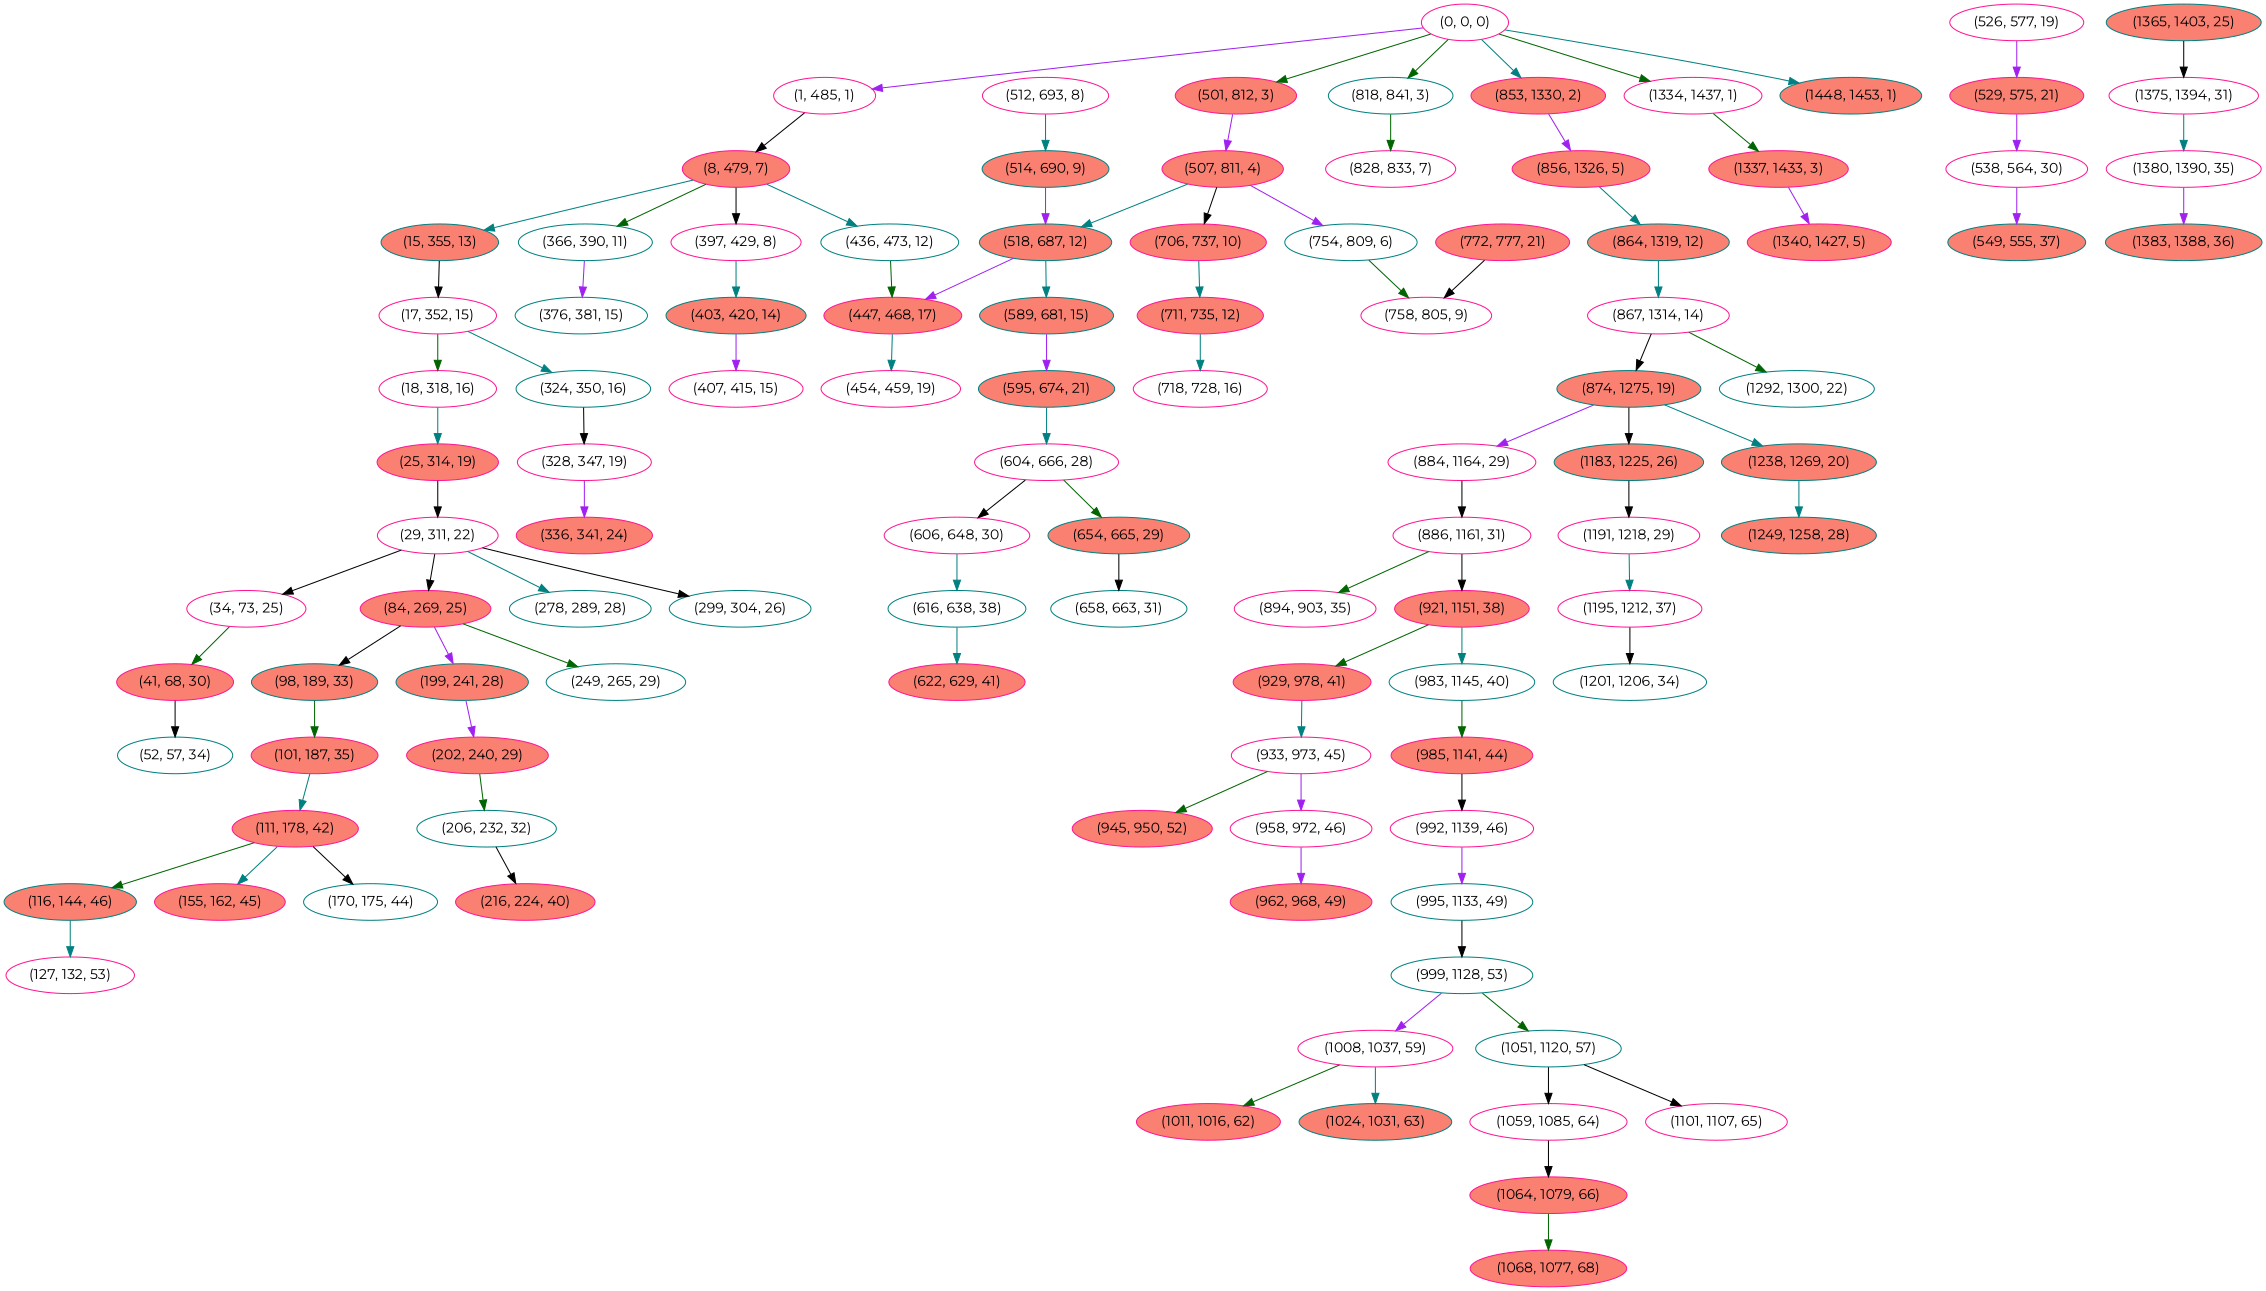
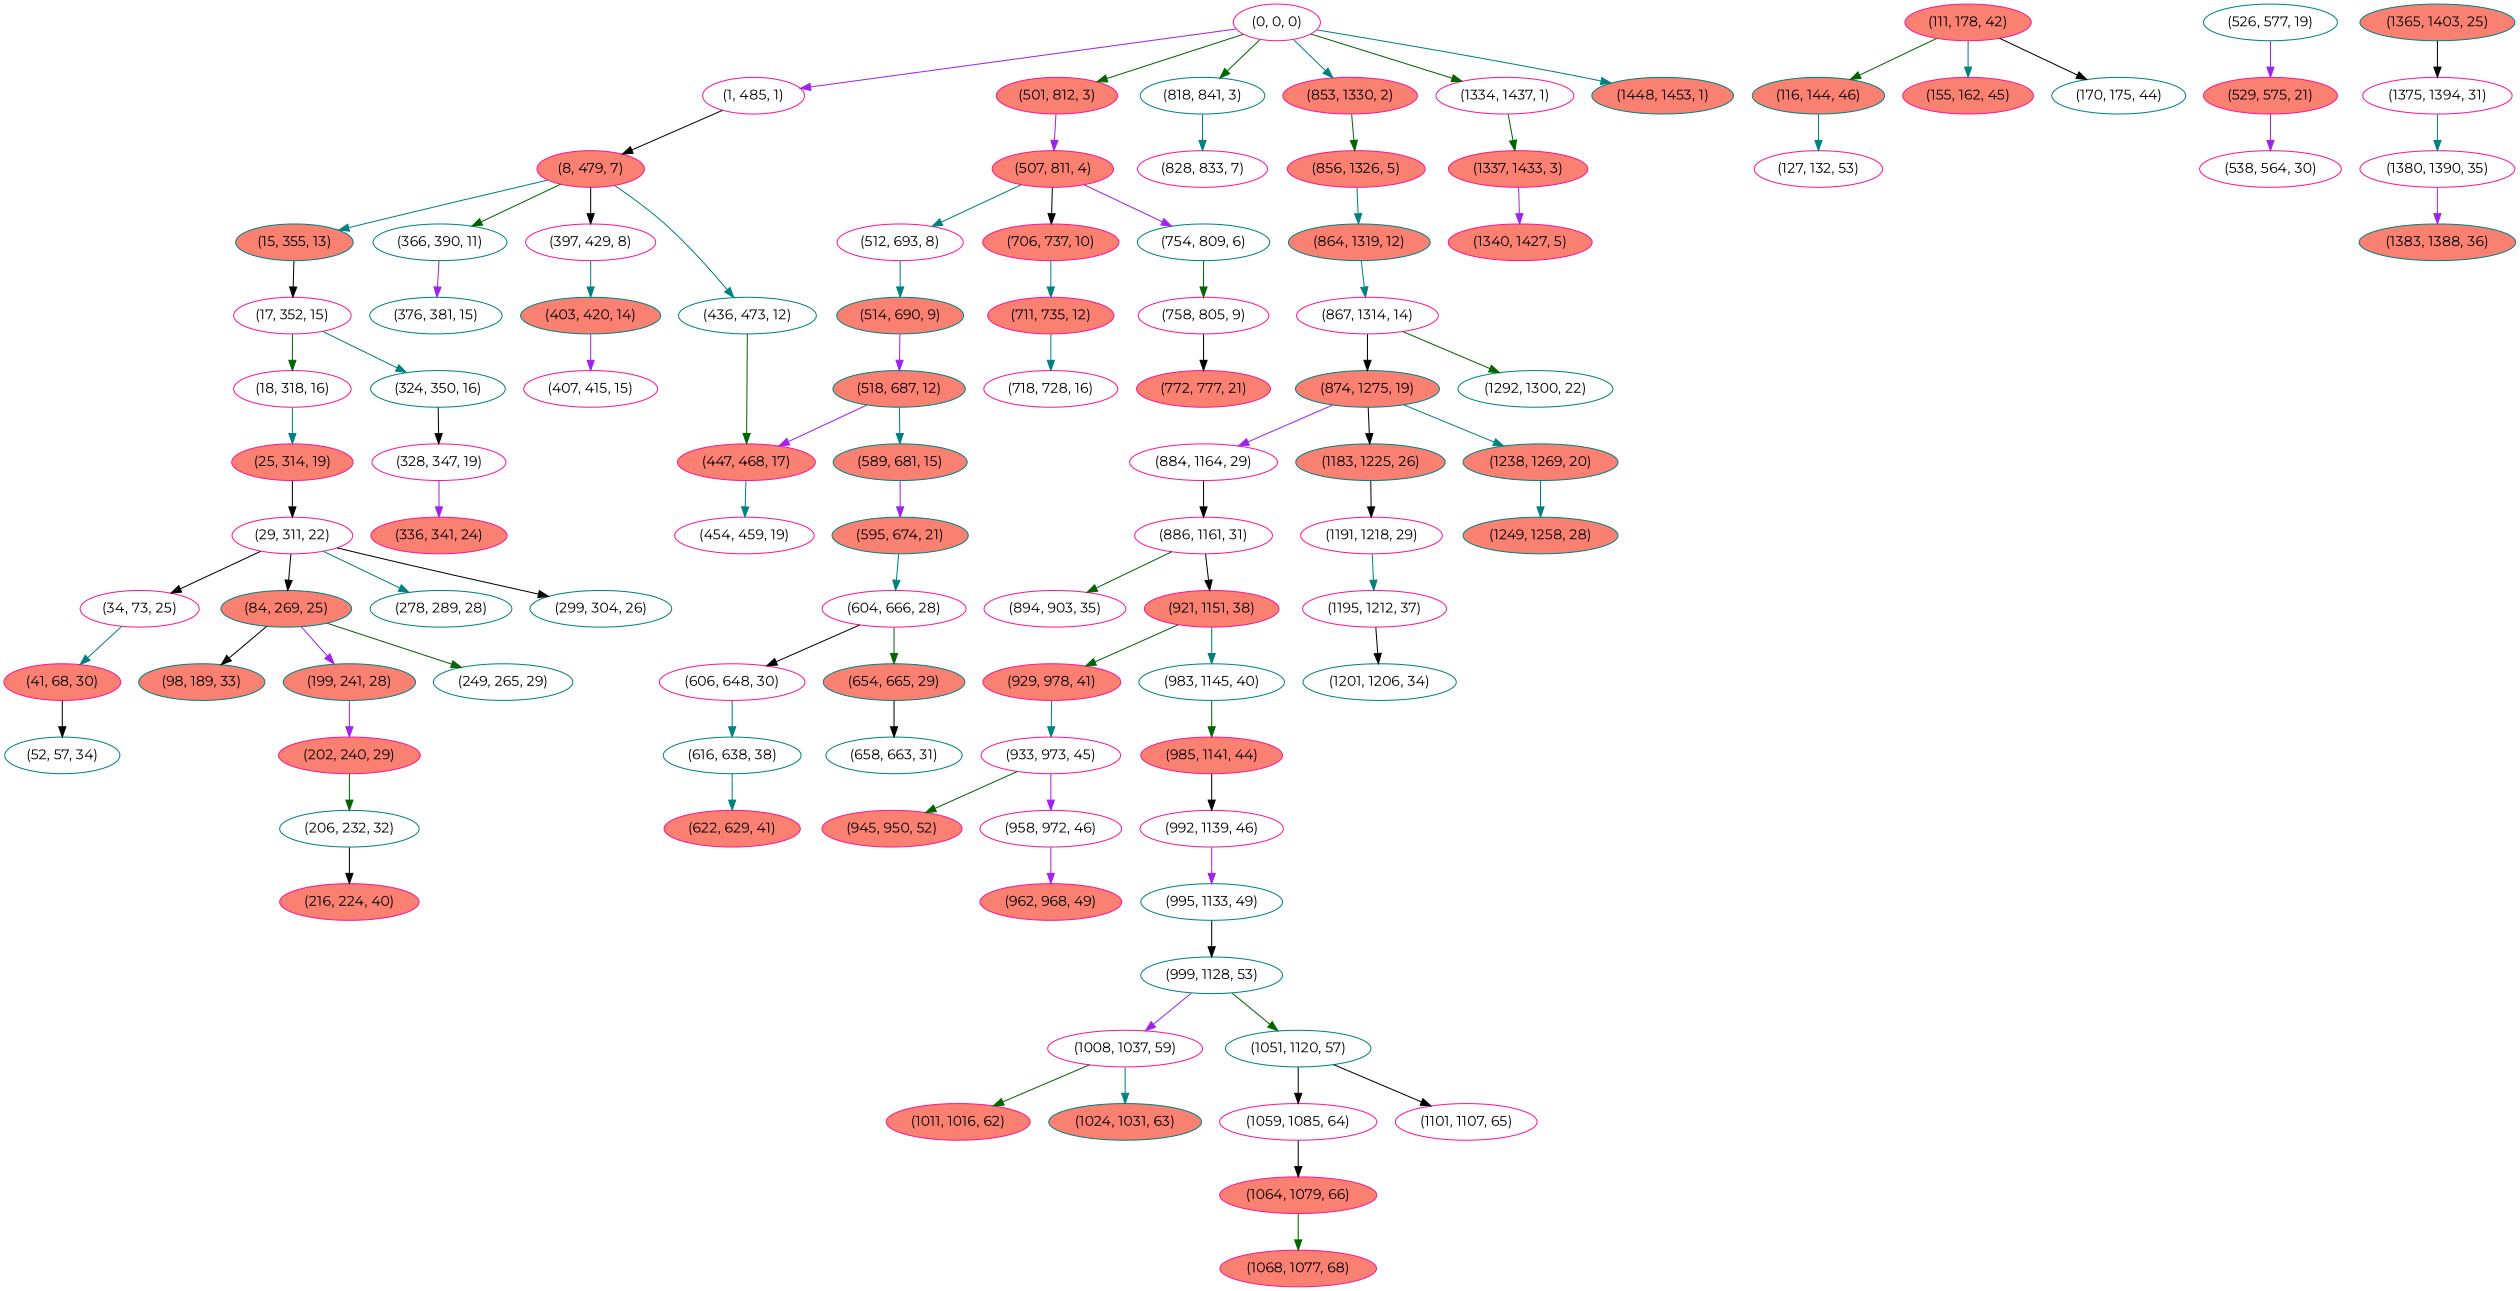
(2017, 22) -> (2270, 22)
(1391, 127) -> (1203, 127)
(1557, 128) -> (1353, 127)
(1139, 203) -> (981, 203)
(2017, 242) -> none
(1468, 276) -> (1204, 347)
(426, 609) -> (286, 609)
(214, 642) -> (105, 642)
(315, 755) -> none
